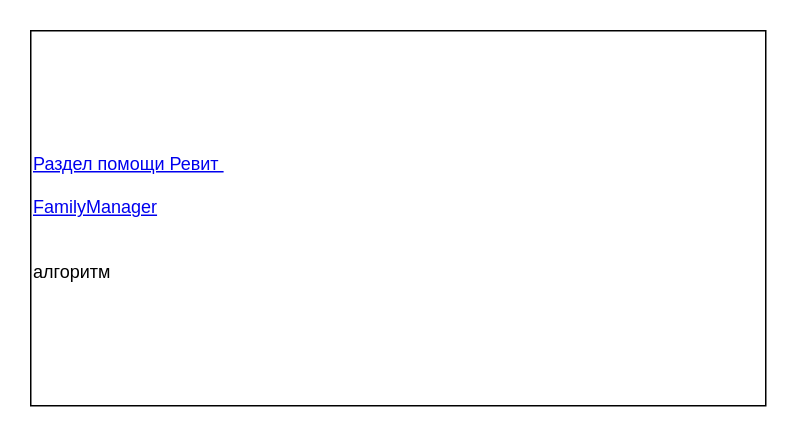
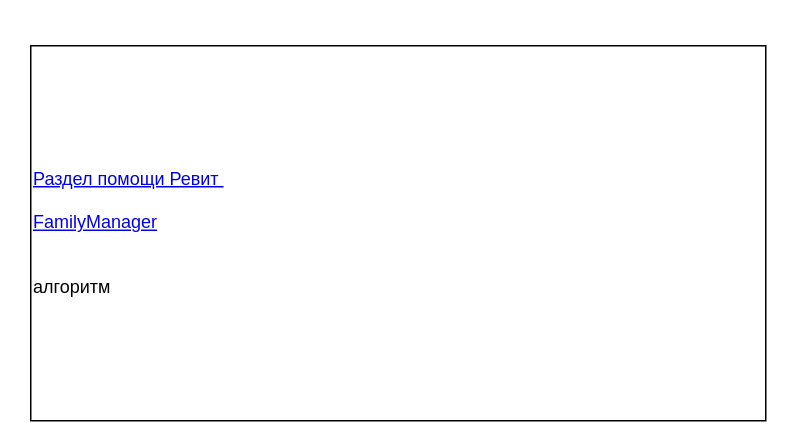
(398, 218) -> (398, 233)
